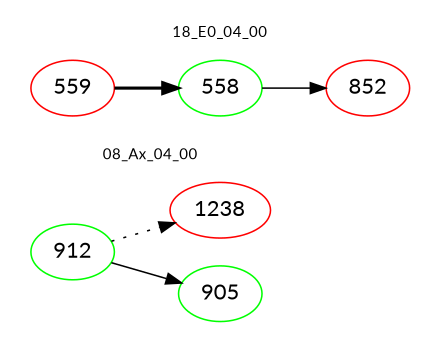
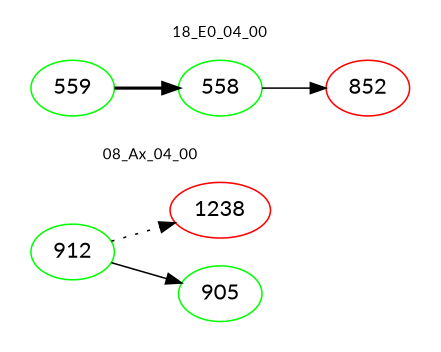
(73, 88) -> (73, 88)
